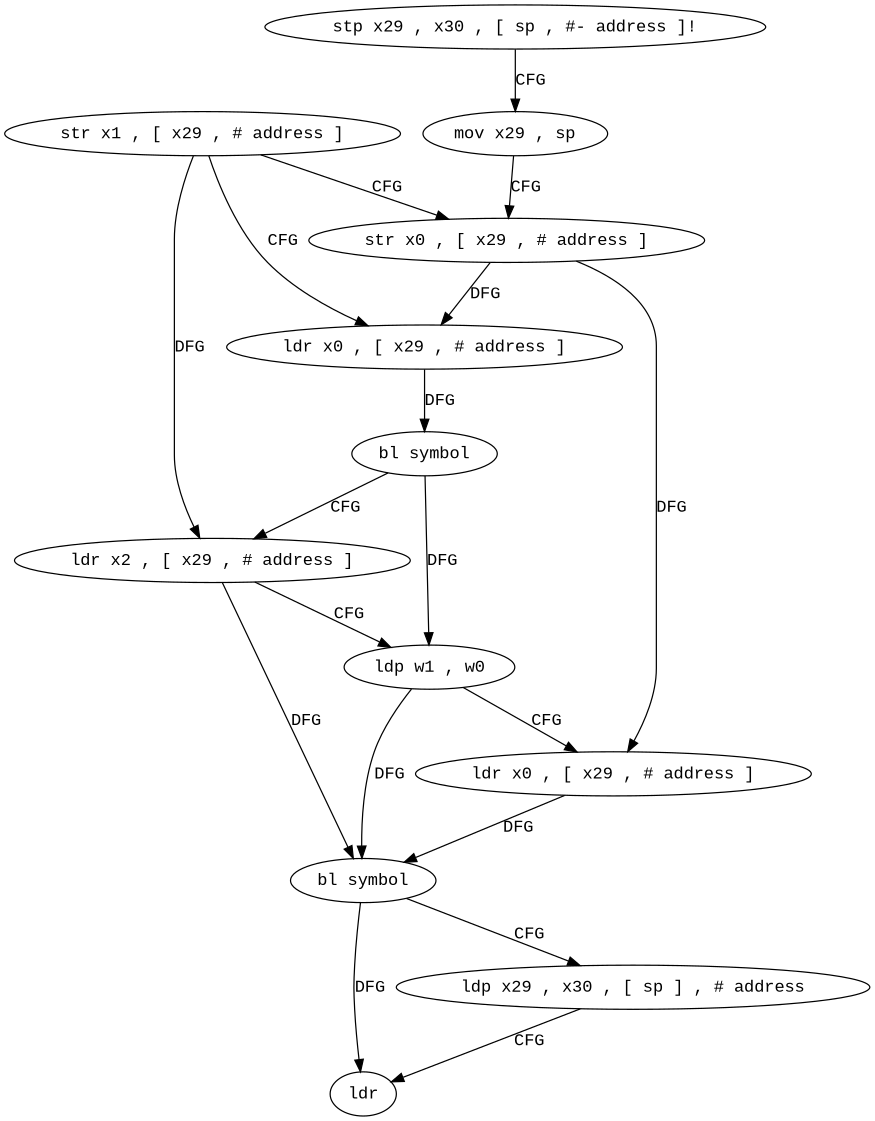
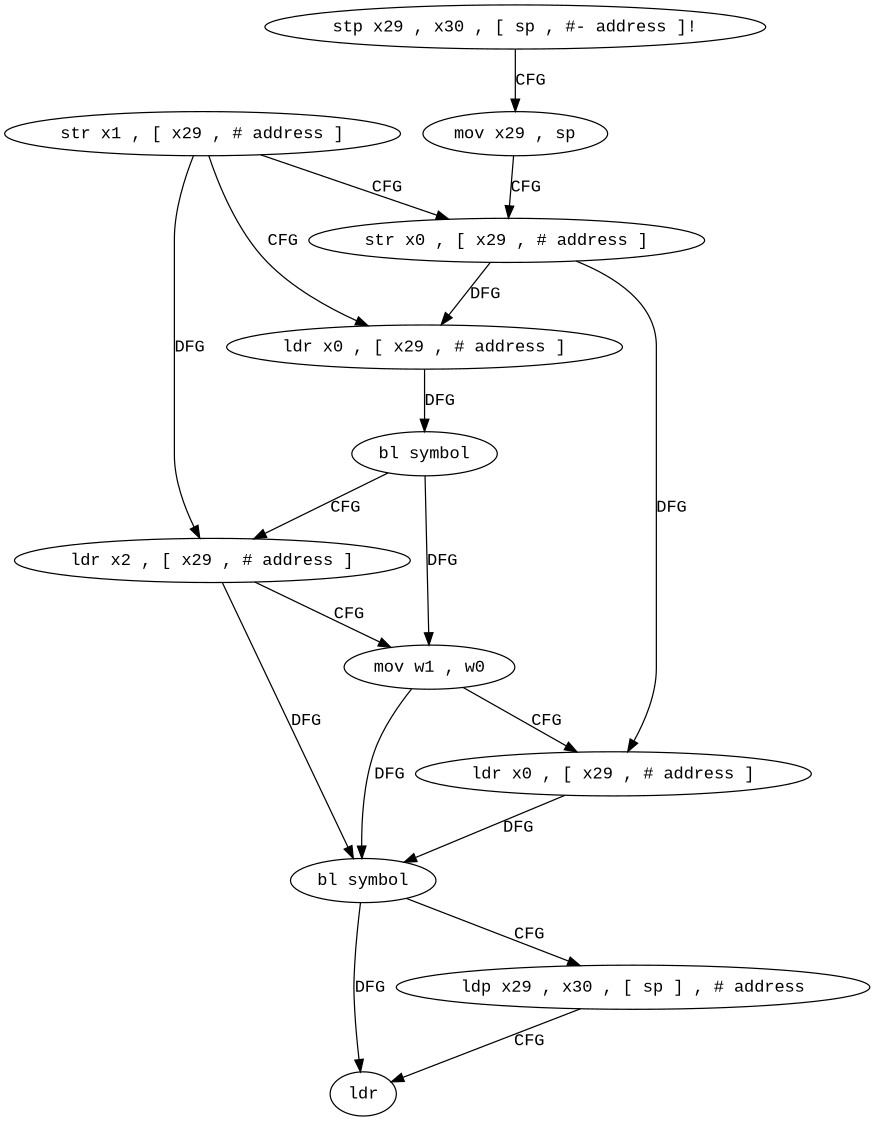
(429, 667) -> (429, 667)
